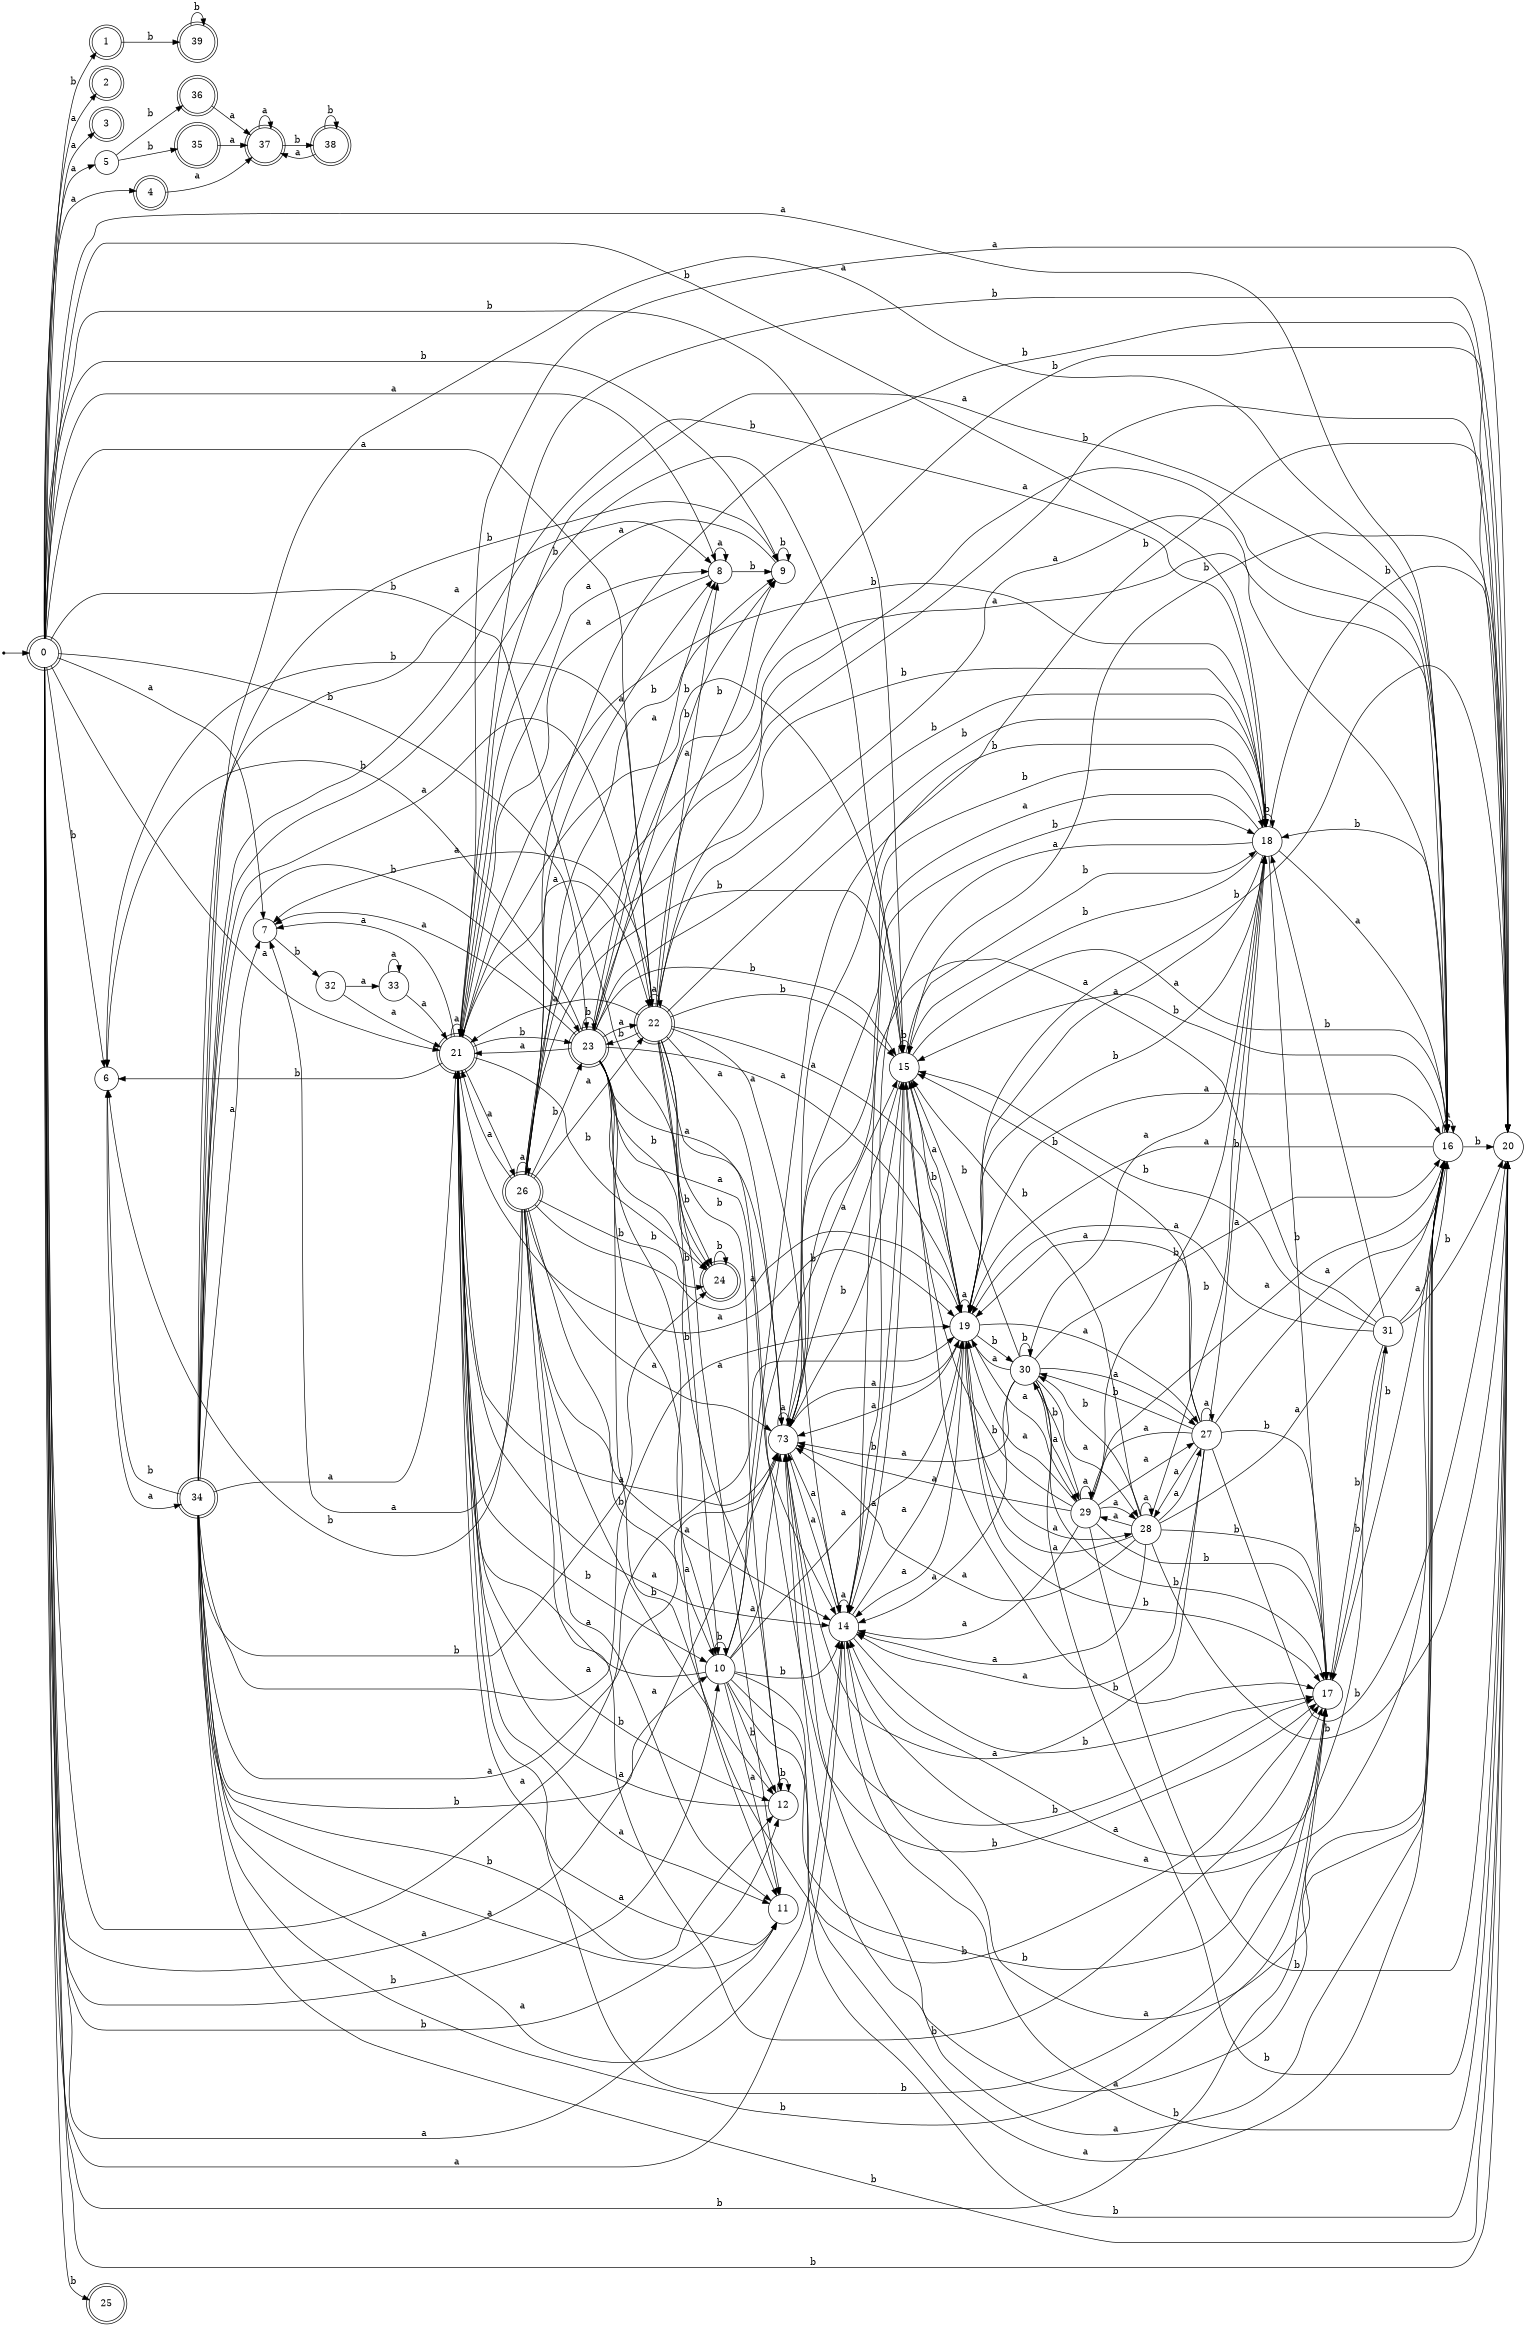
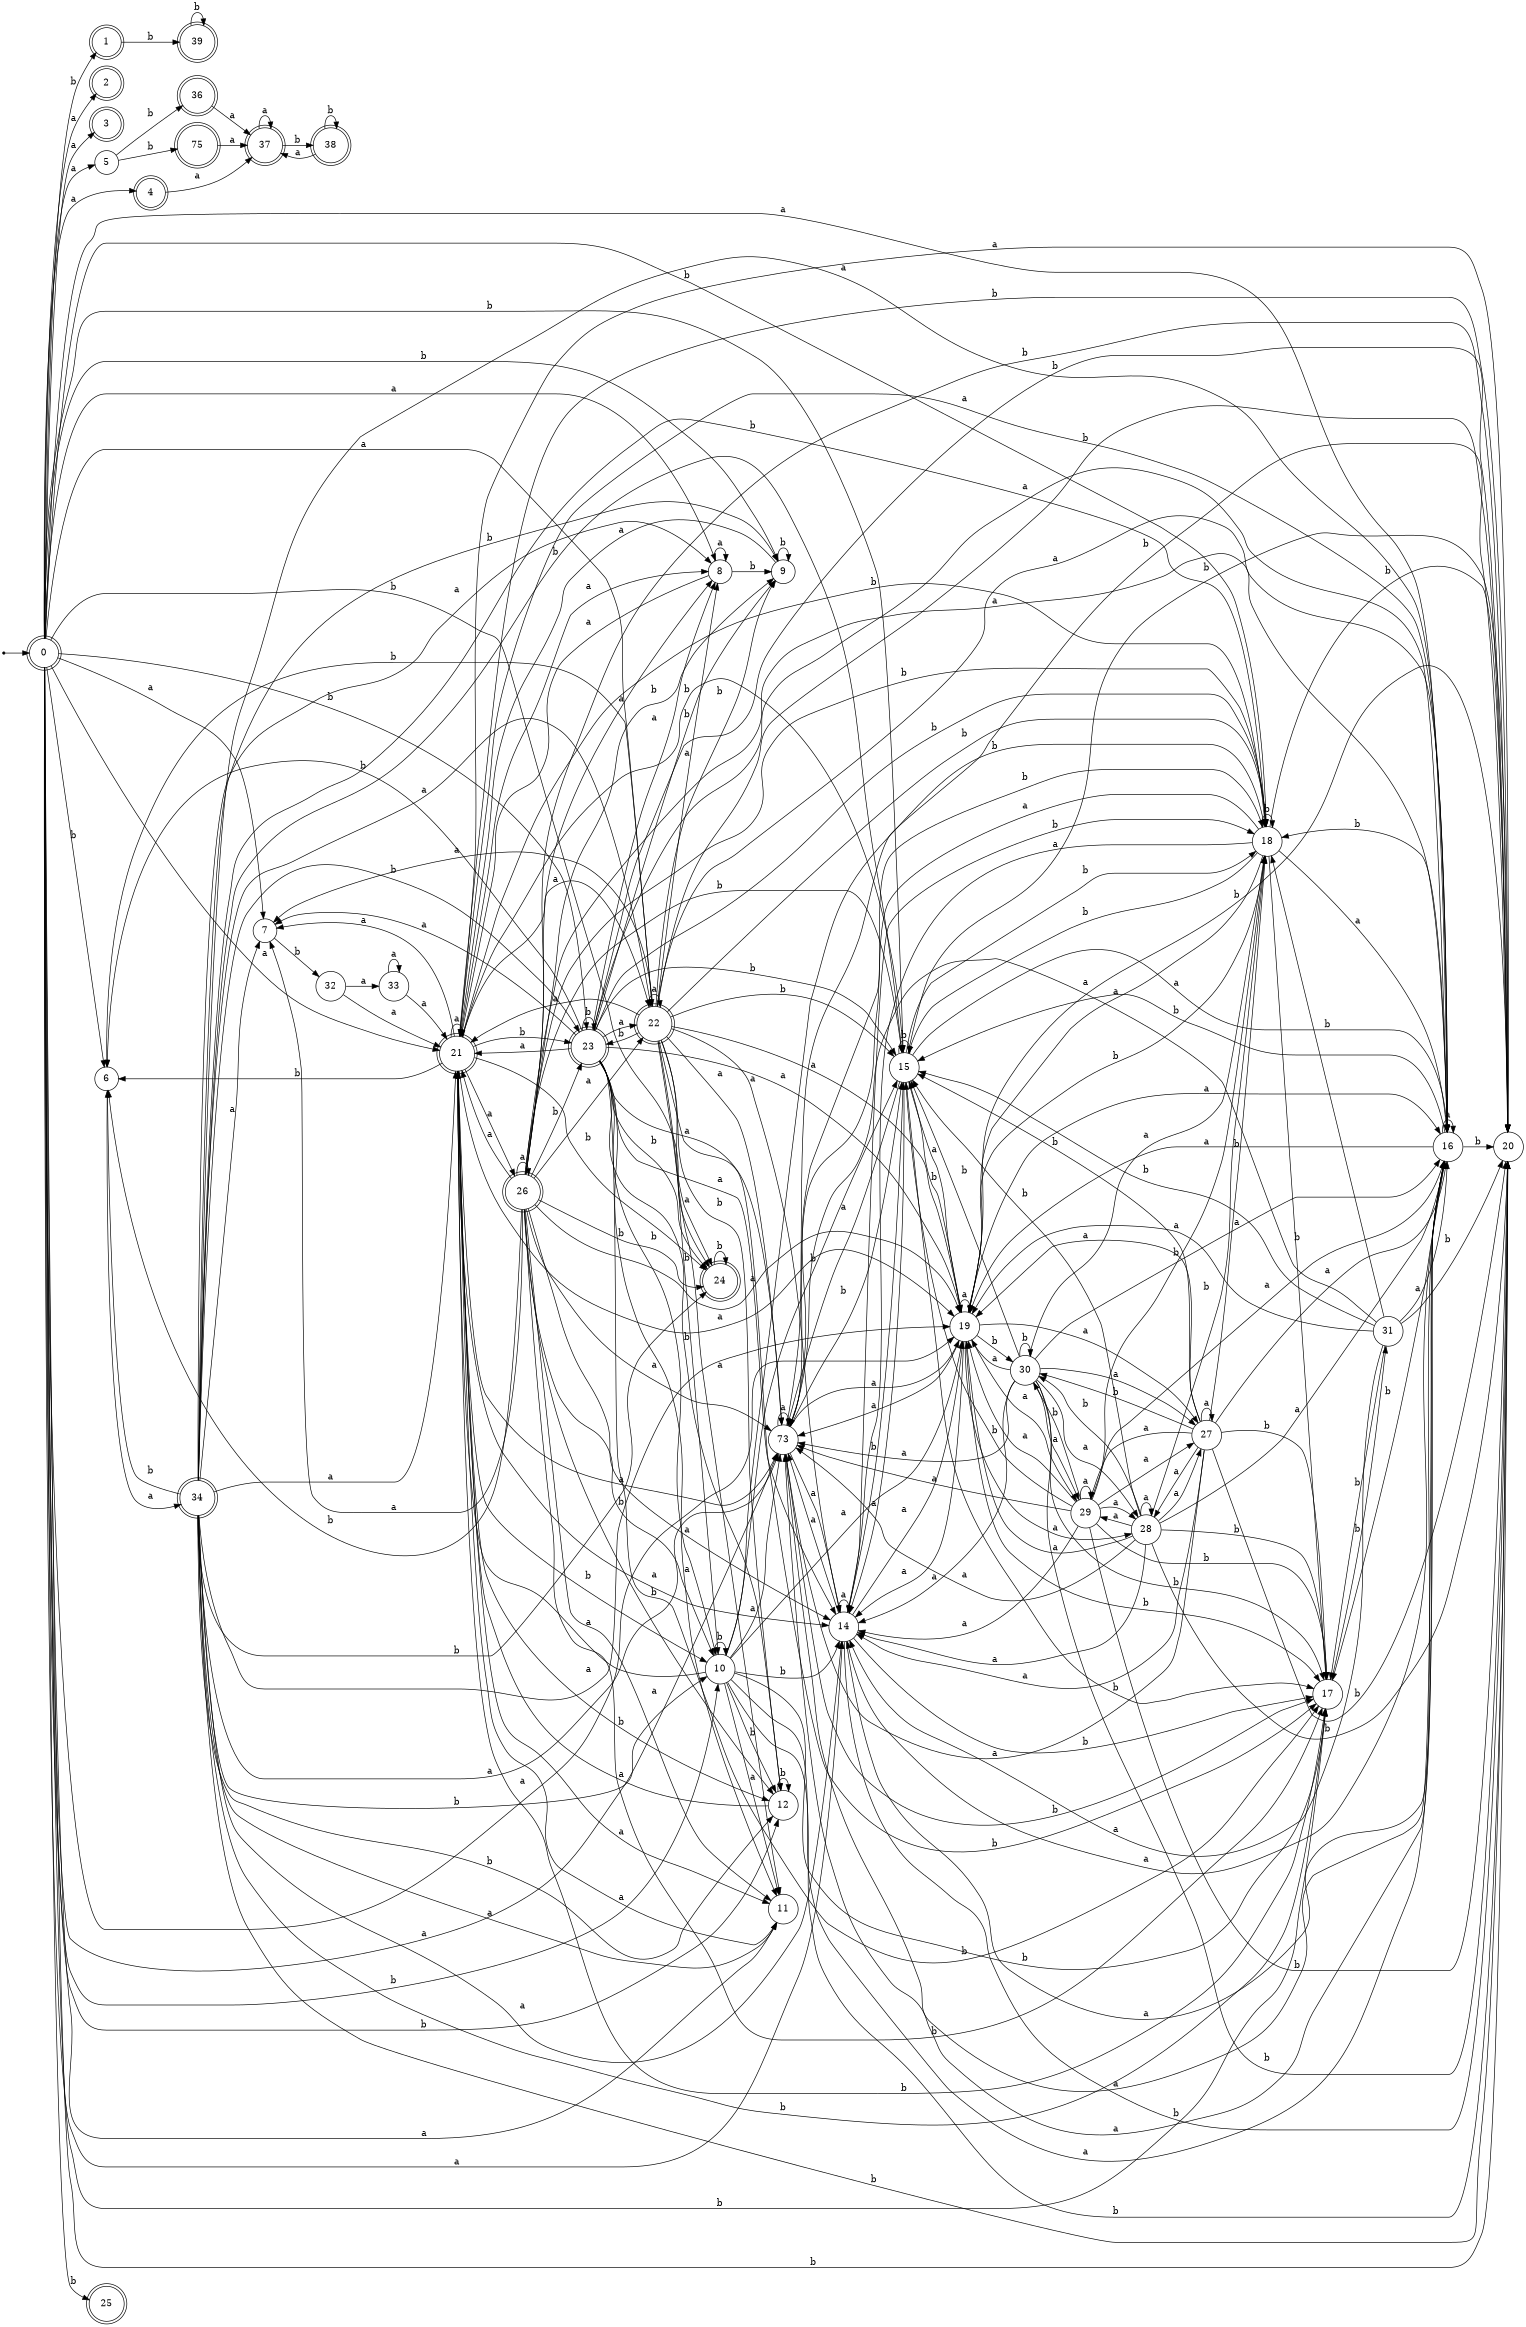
(197, 145) -> (197, 145)
(687, 1200) -> (687, 1200)
